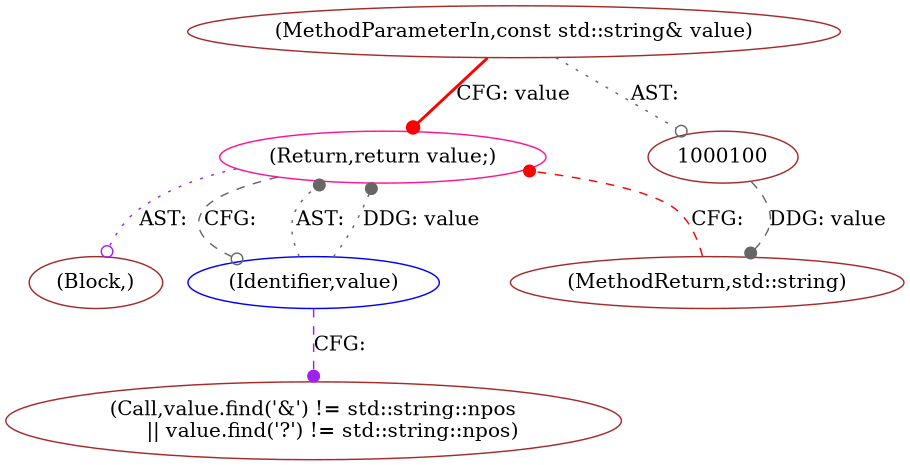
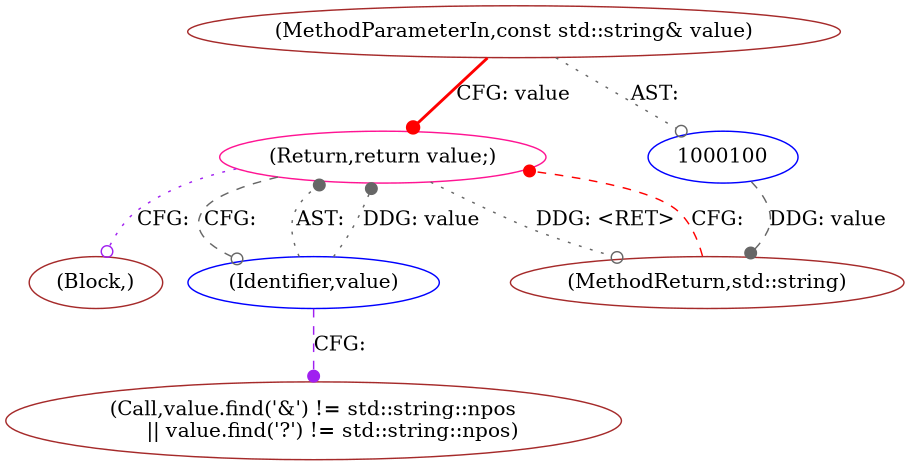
(723, 157) -> (723, 157)
(167, 220) -> (167, 220)
none -> (519, 224)
